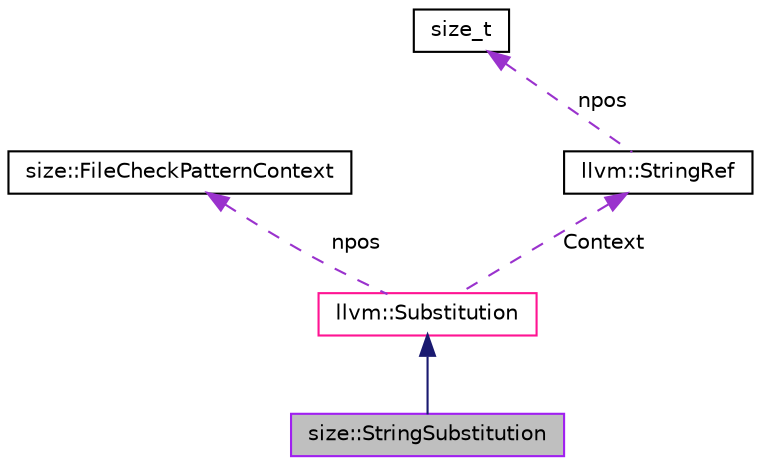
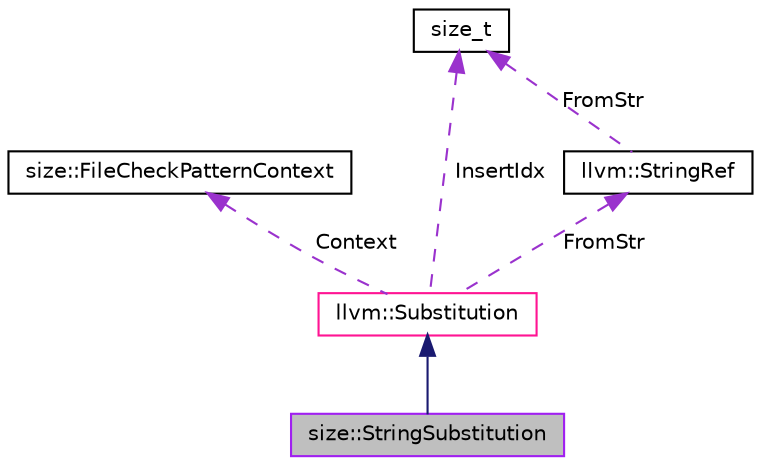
(600, 102) -> (600, 102)
none -> (443, 183)
(353, 243) -> (353, 243)
(601, 243) -> (601, 243)
